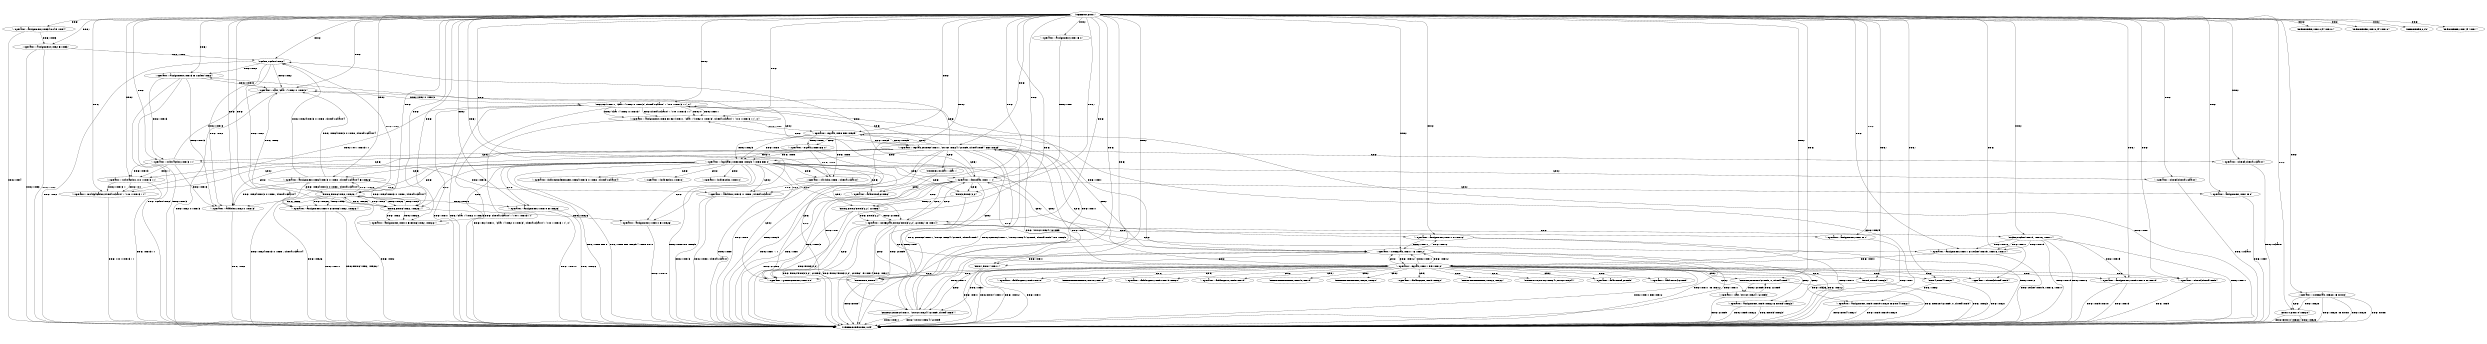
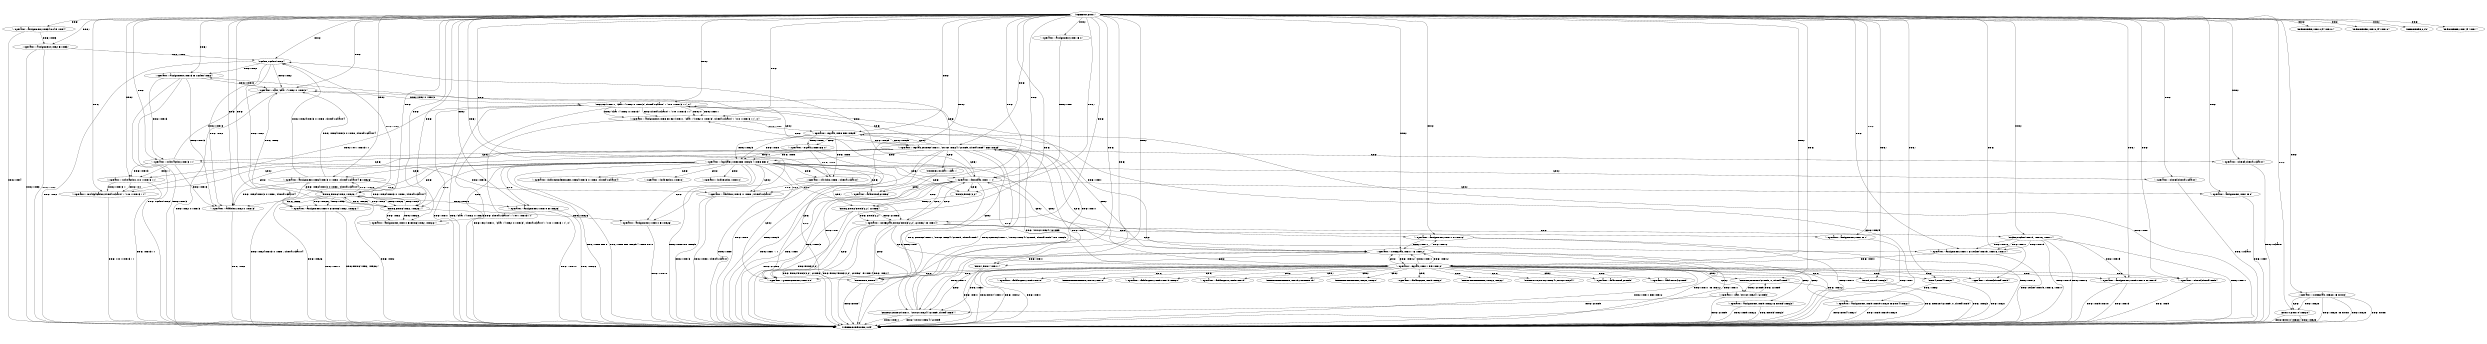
(890, 264) -> (1343, 307)
(1290, 280) -> (1290, 280)
(1821, 284) -> none
